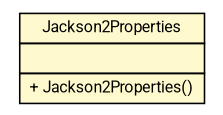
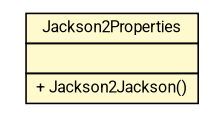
(112, 88) -> (112, 88)
